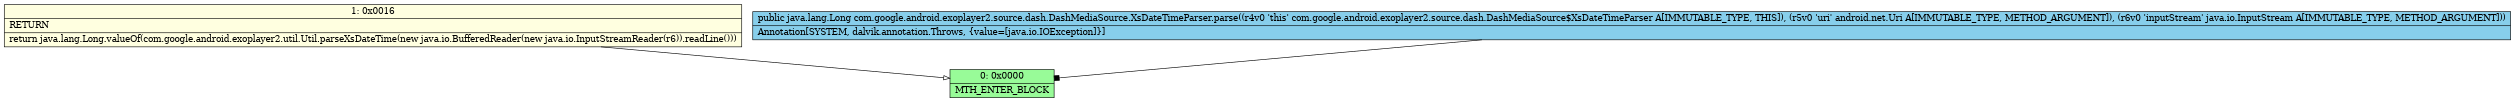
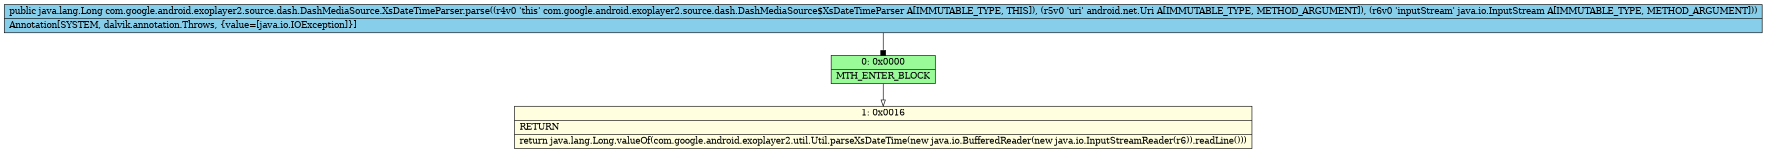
(772, 62) -> (883, 92)
